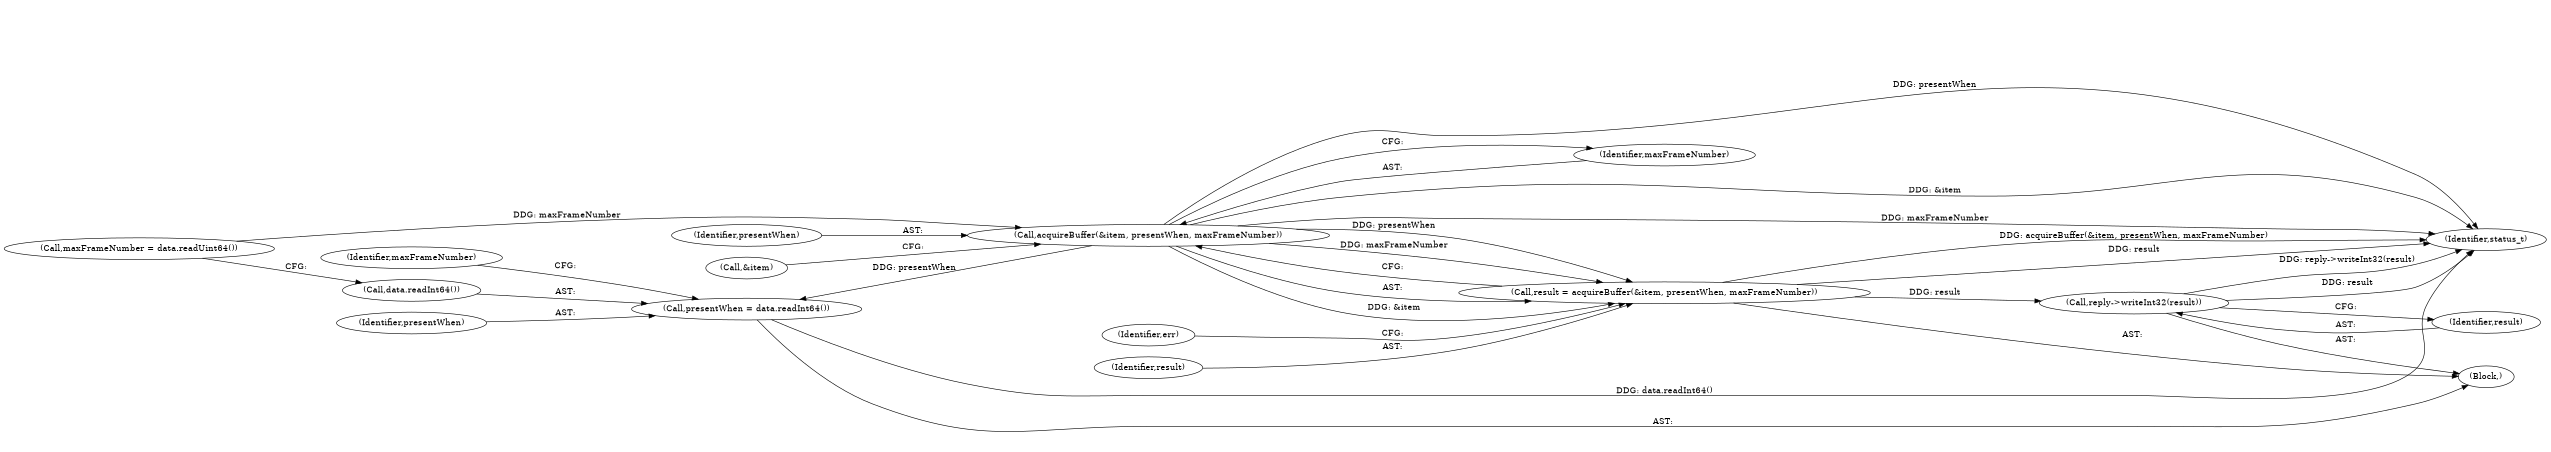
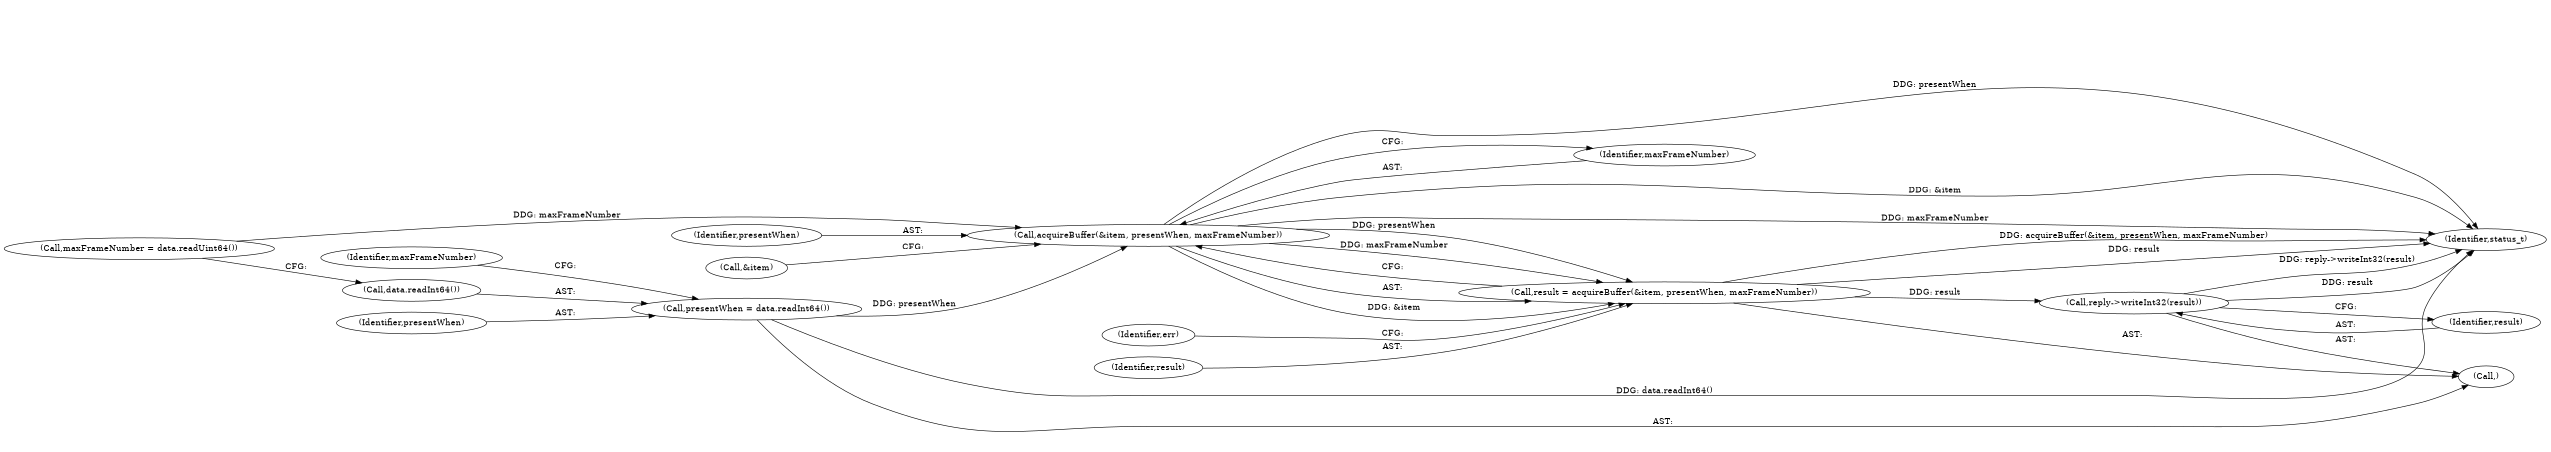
(949, 272) -> (984, 302)
(2486, 377) -> (2486, 377)
